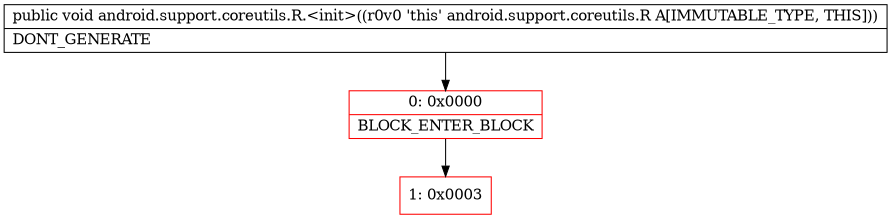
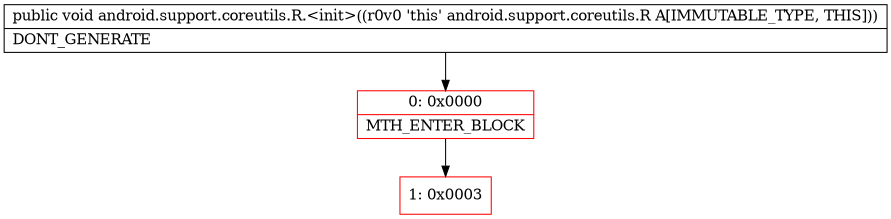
(446, 126) -> (446, 126)
